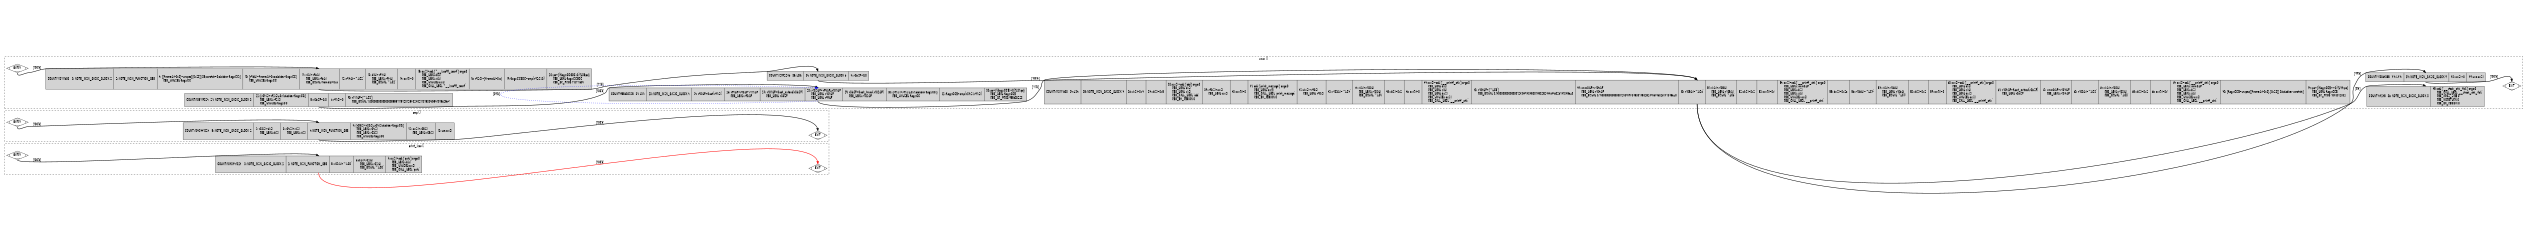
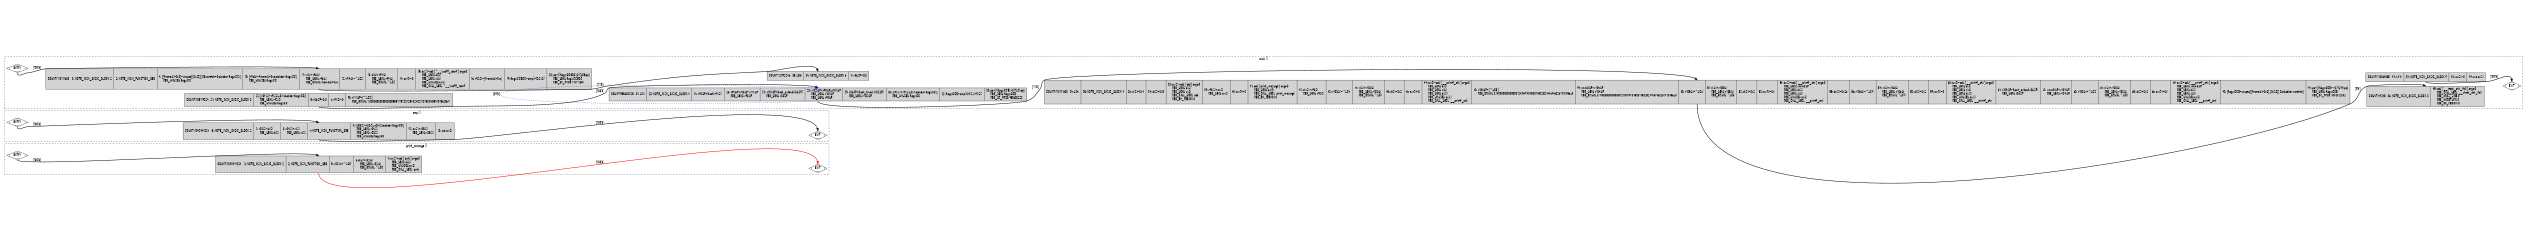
(1264, 59) -> (1264, 59)
(1257, 75) -> none
(417, 146) -> (417, 146)
(2061, 185) -> none
